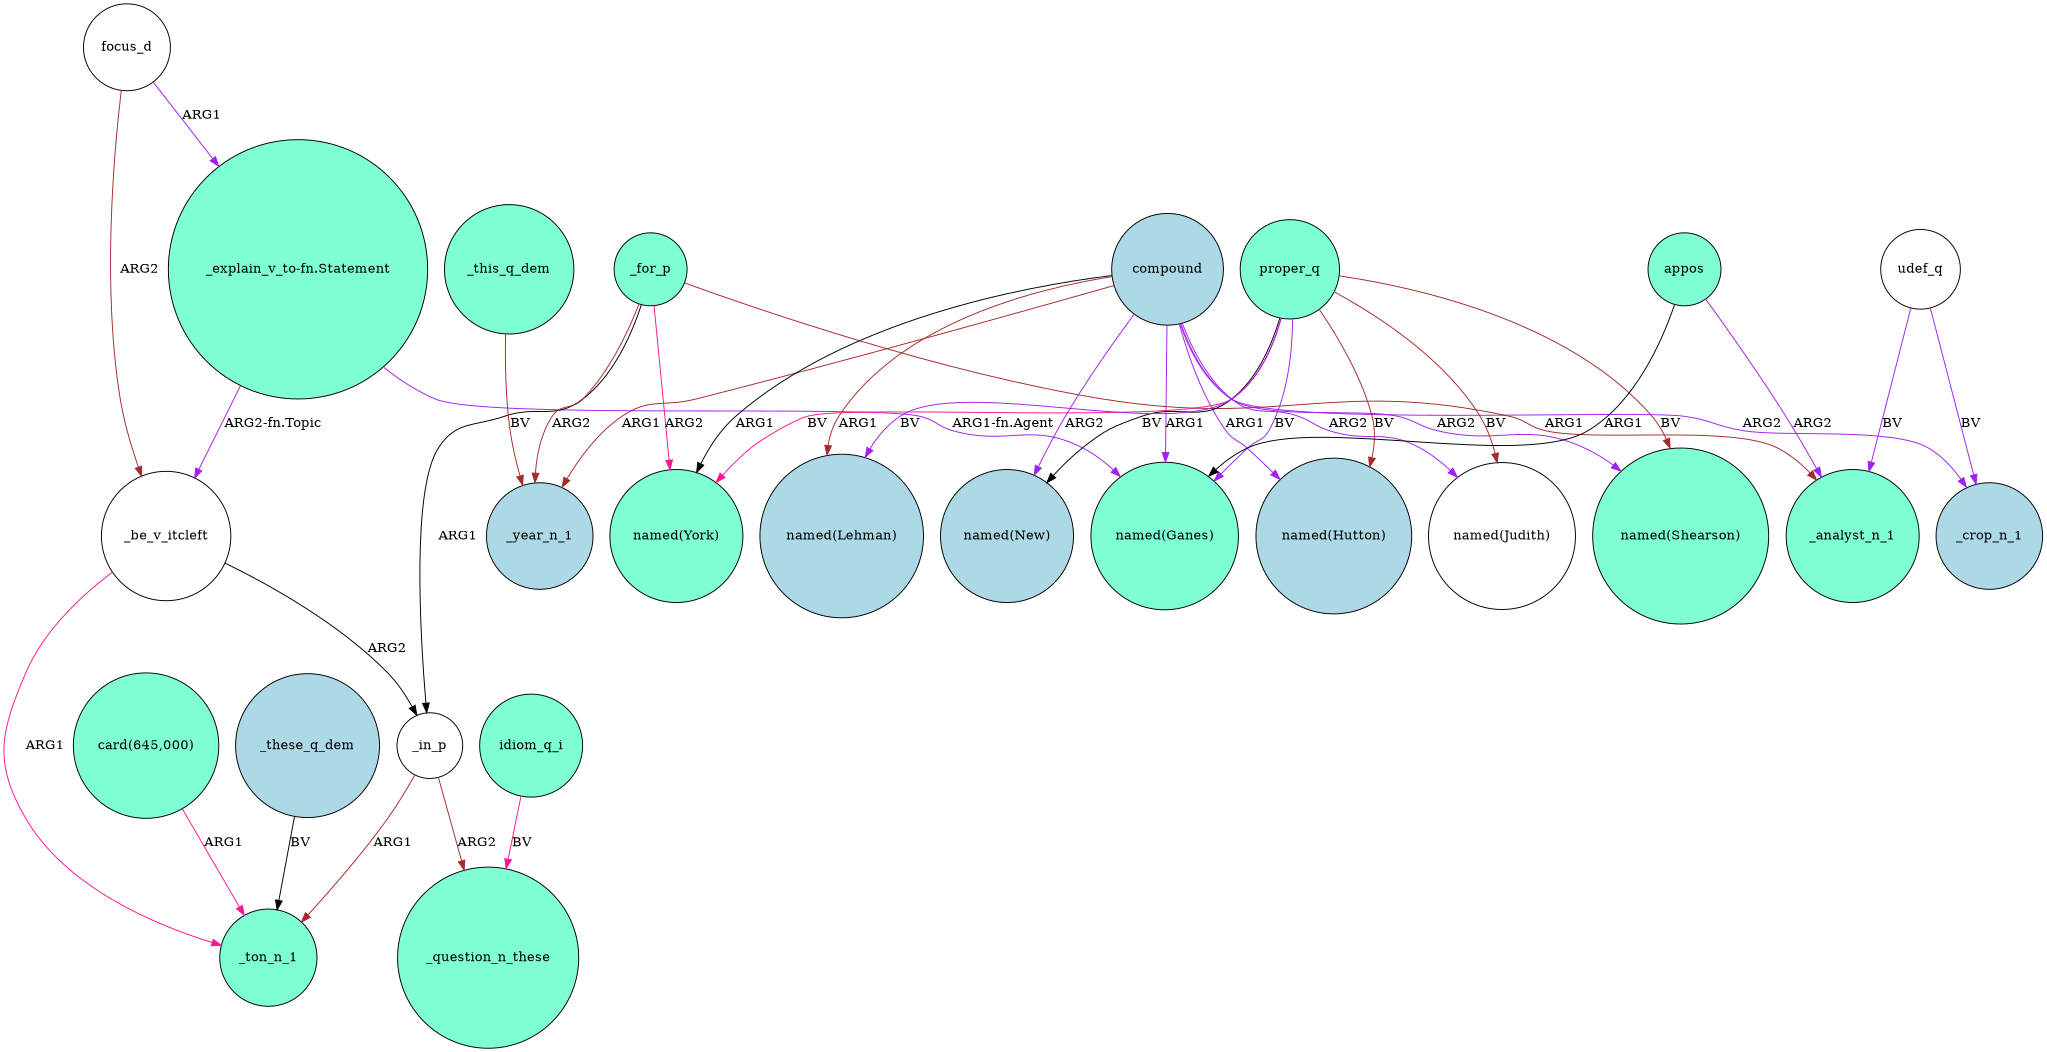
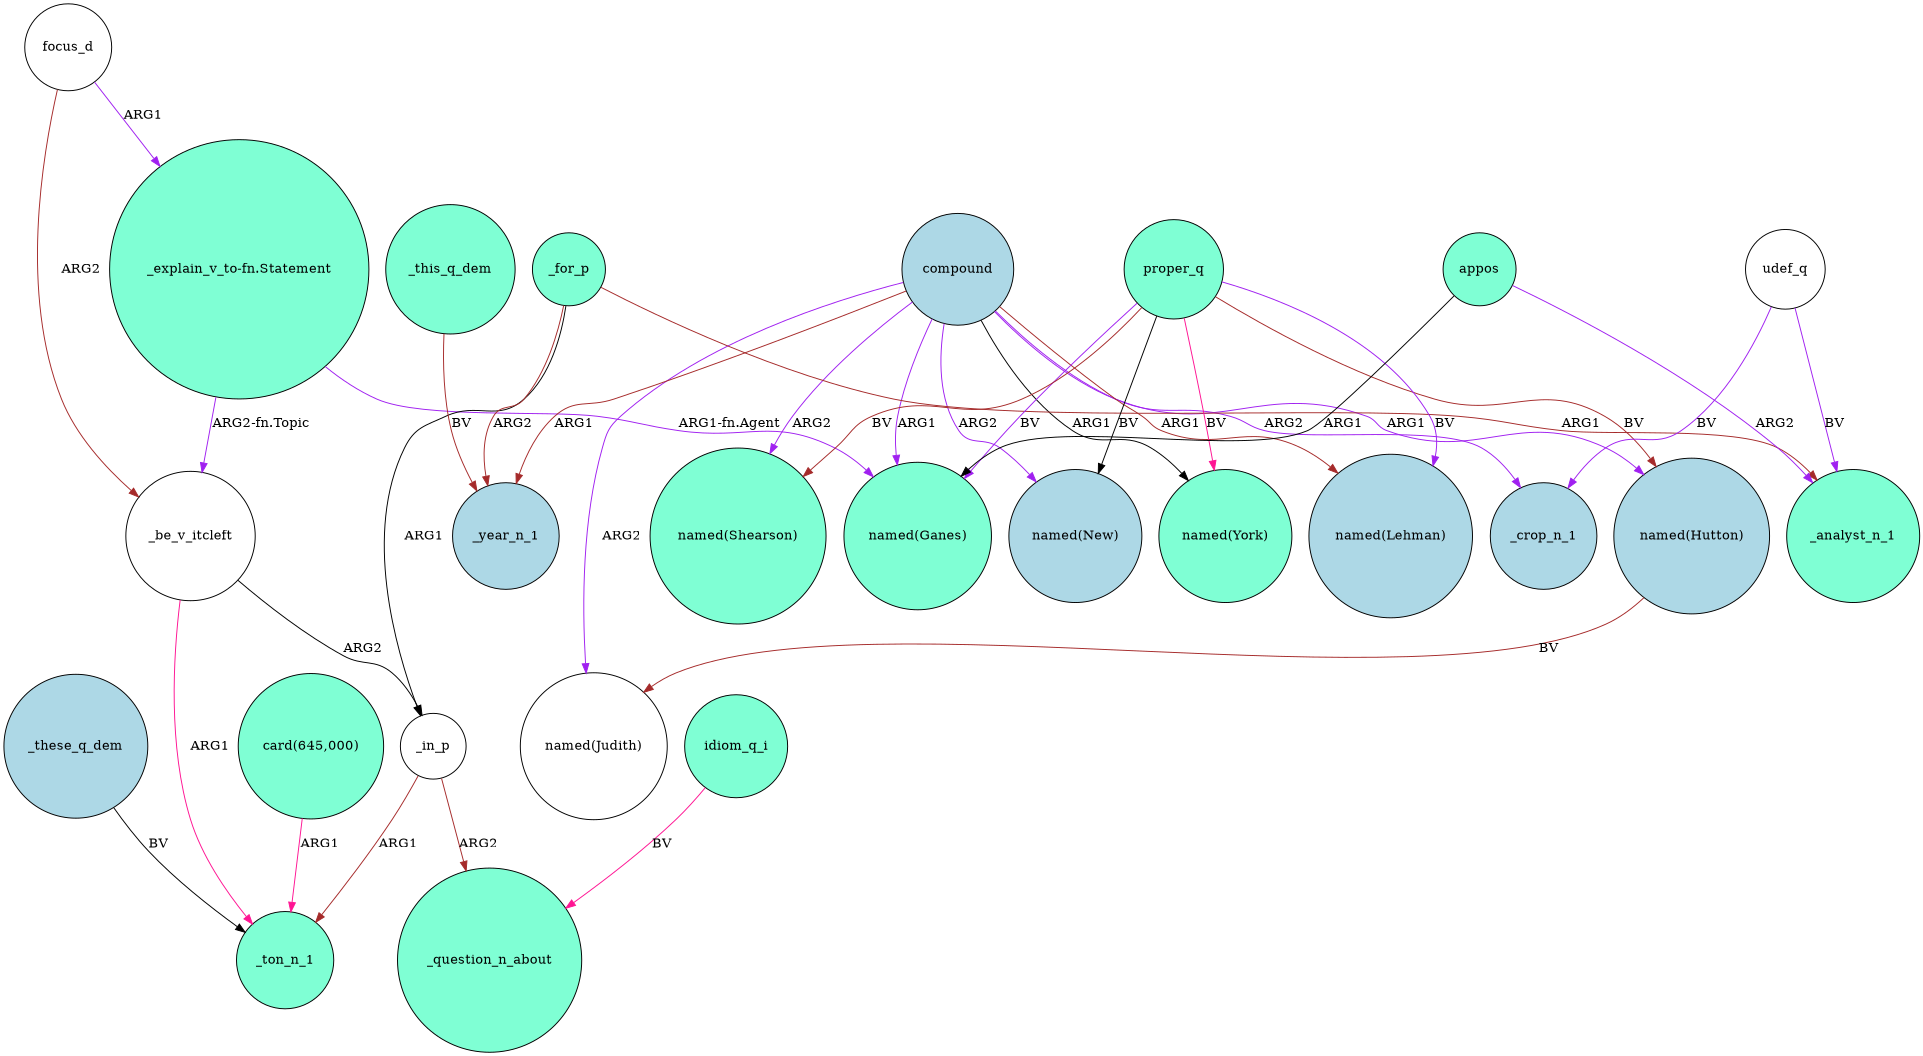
(1430, 358) -> (1151, 651)
(662, 383) -> none
(488, 958) -> (490, 960)
